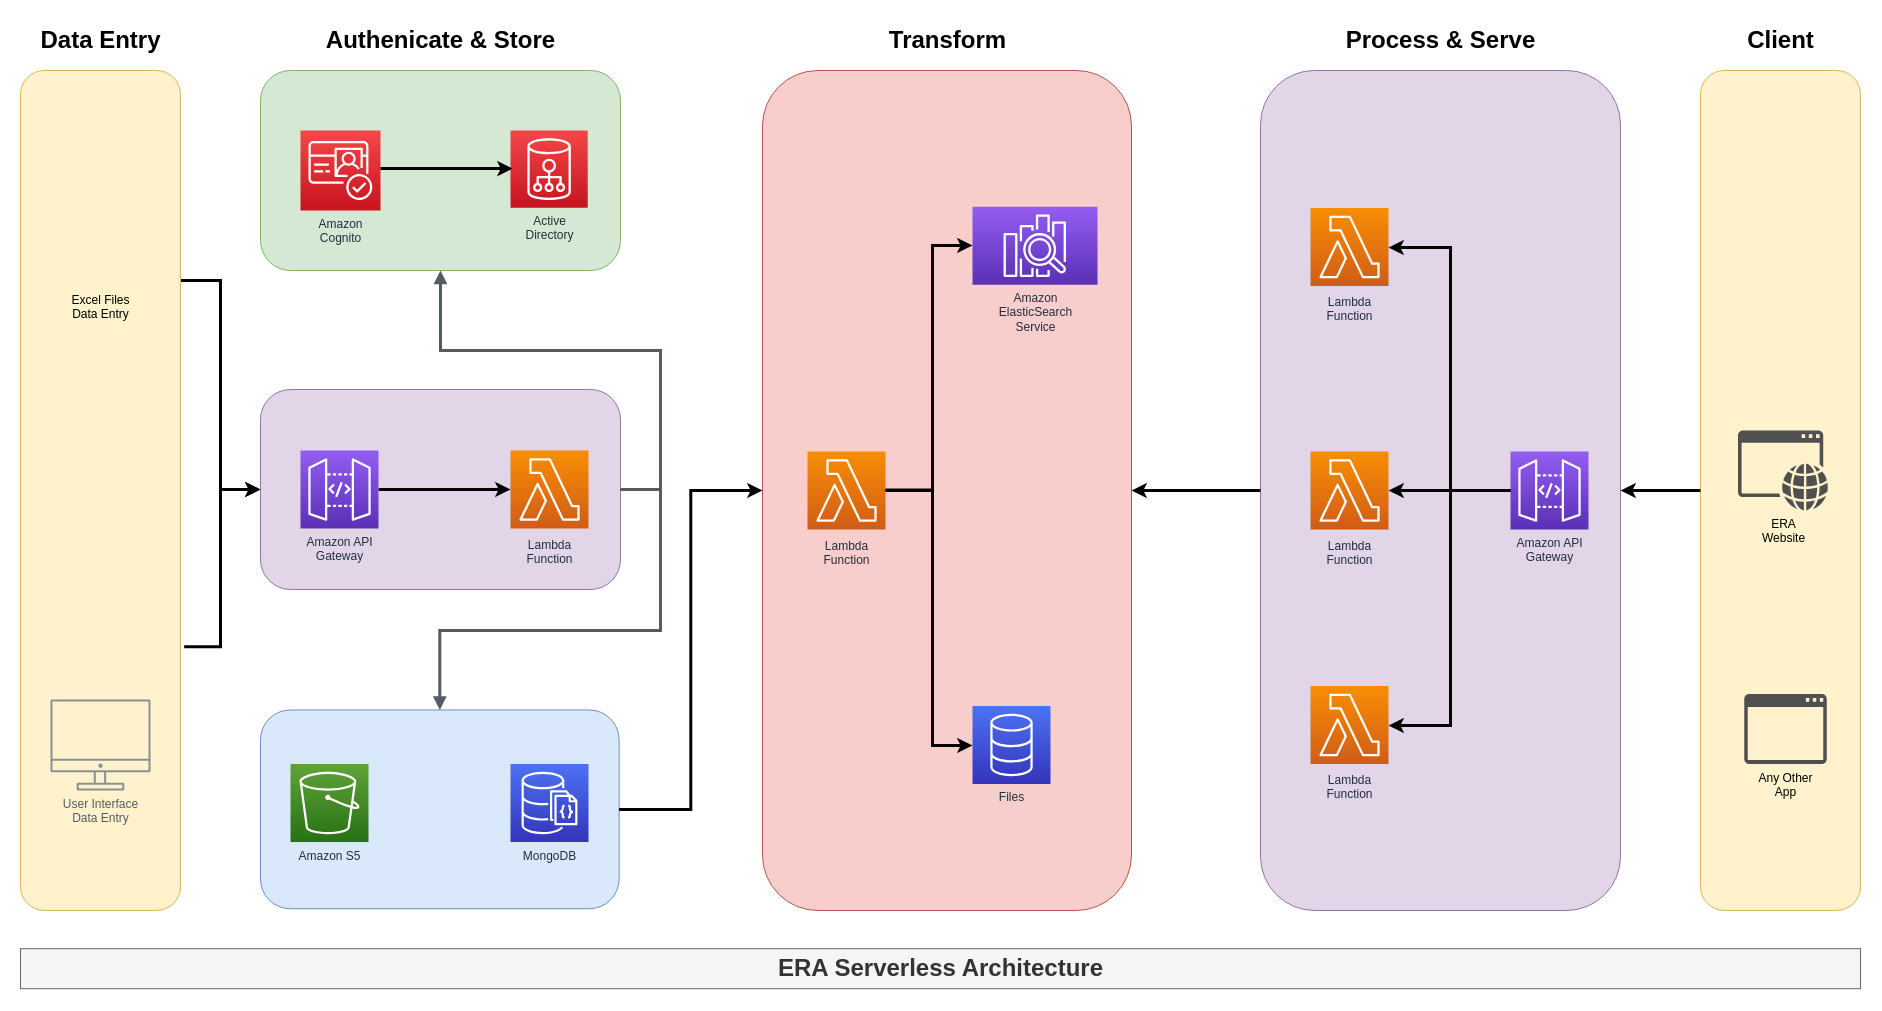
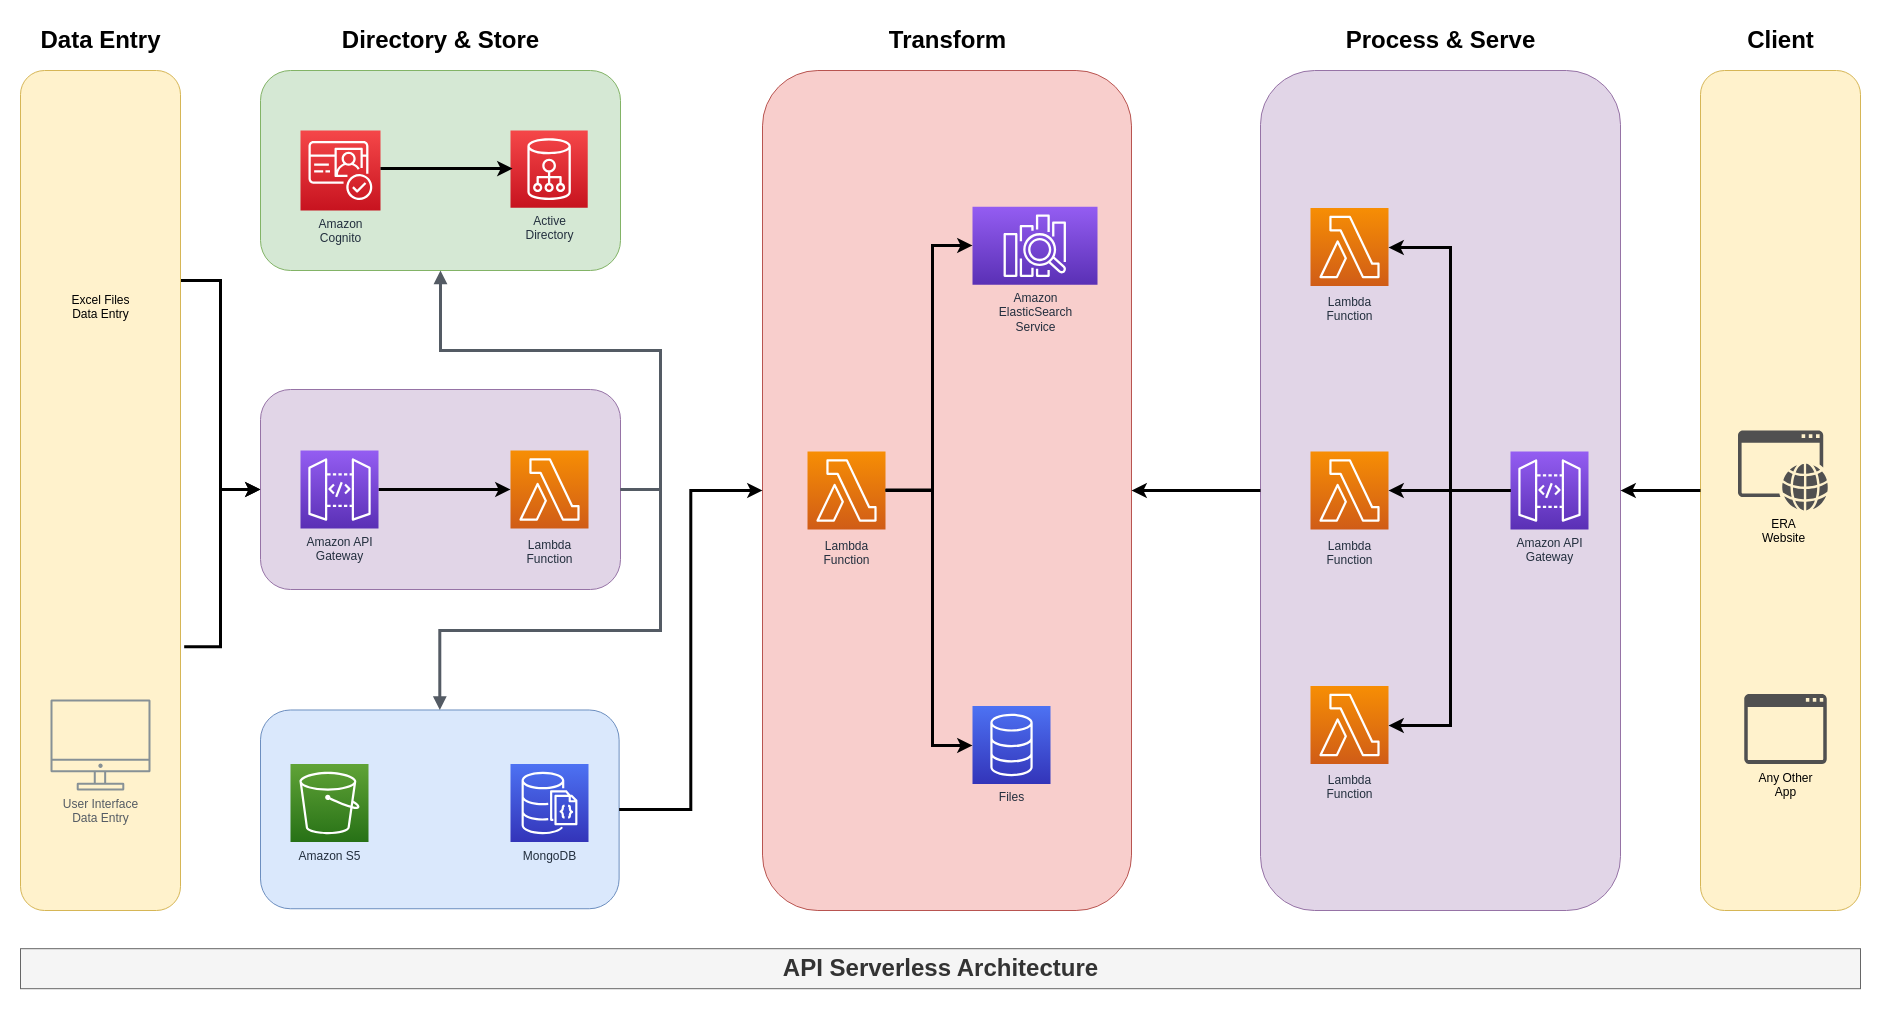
(441, 41) -> (441, 41)
(941, 969) -> (941, 969)
